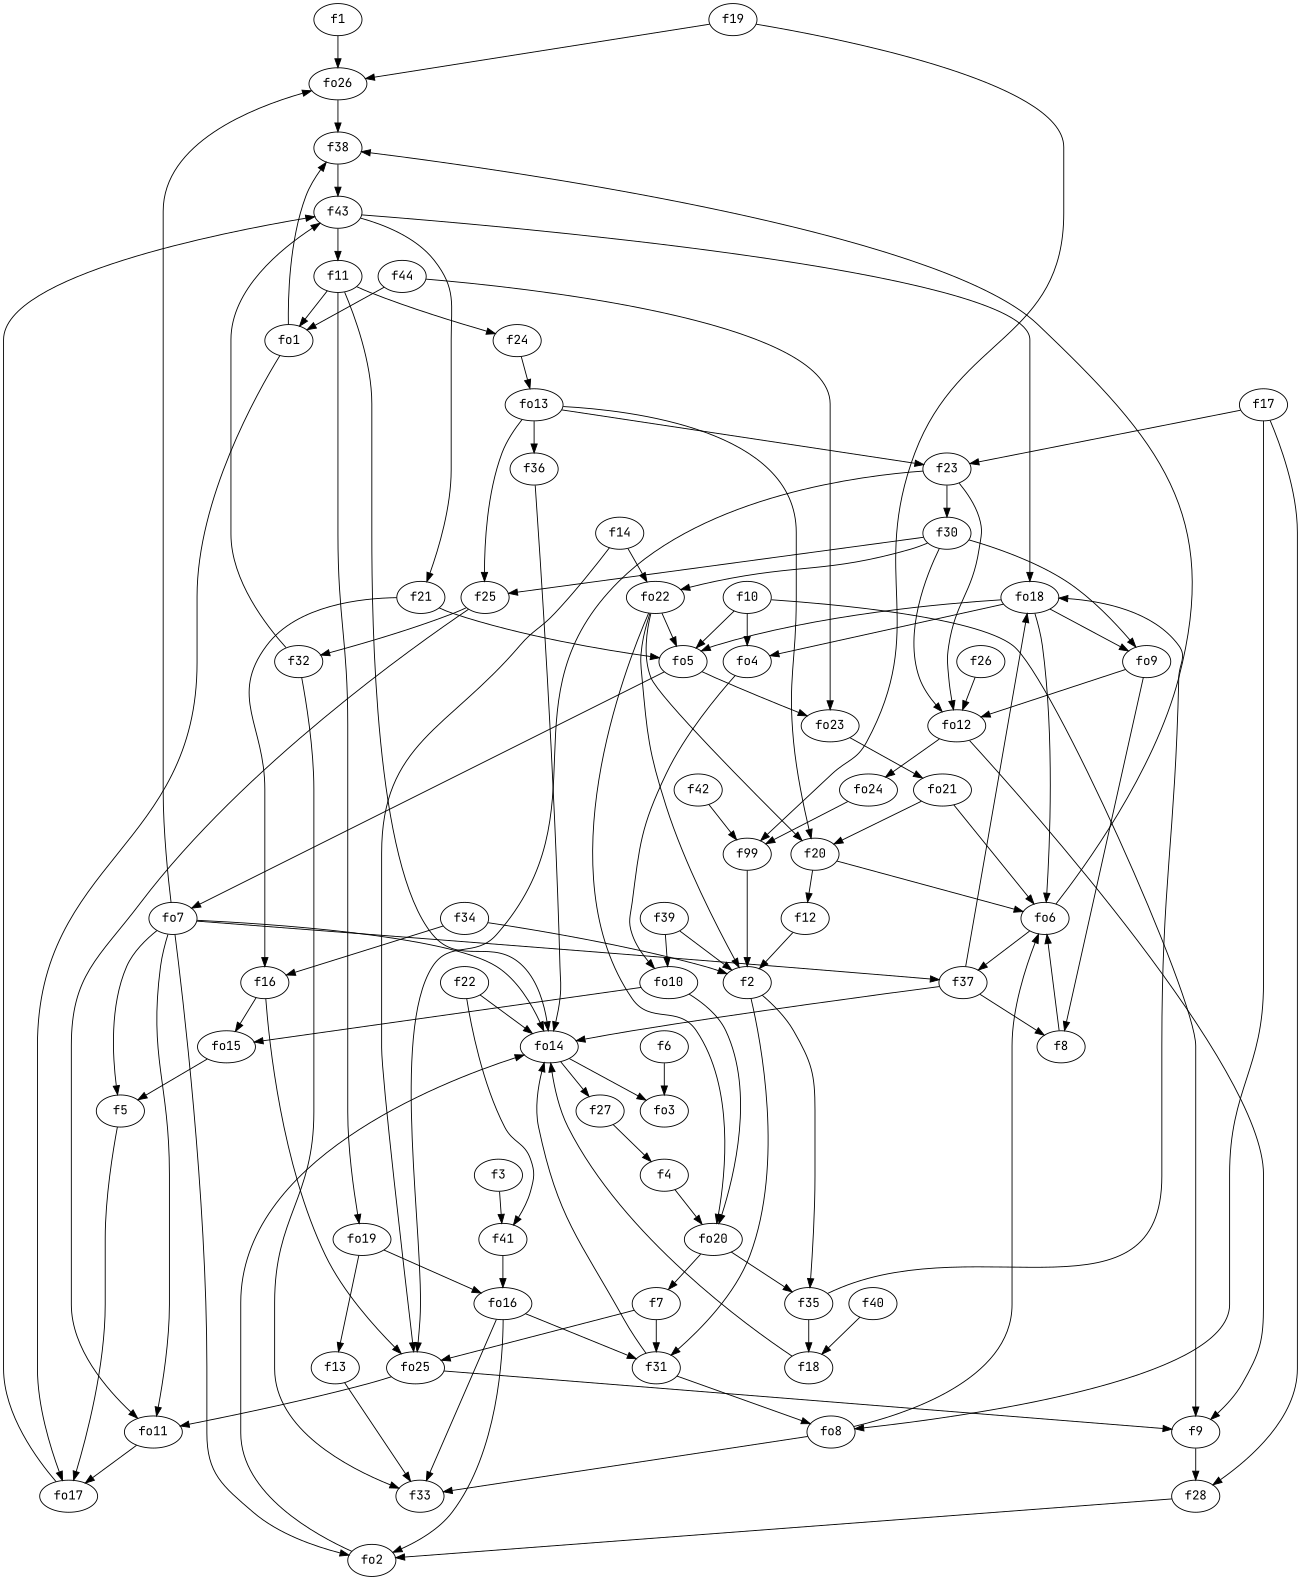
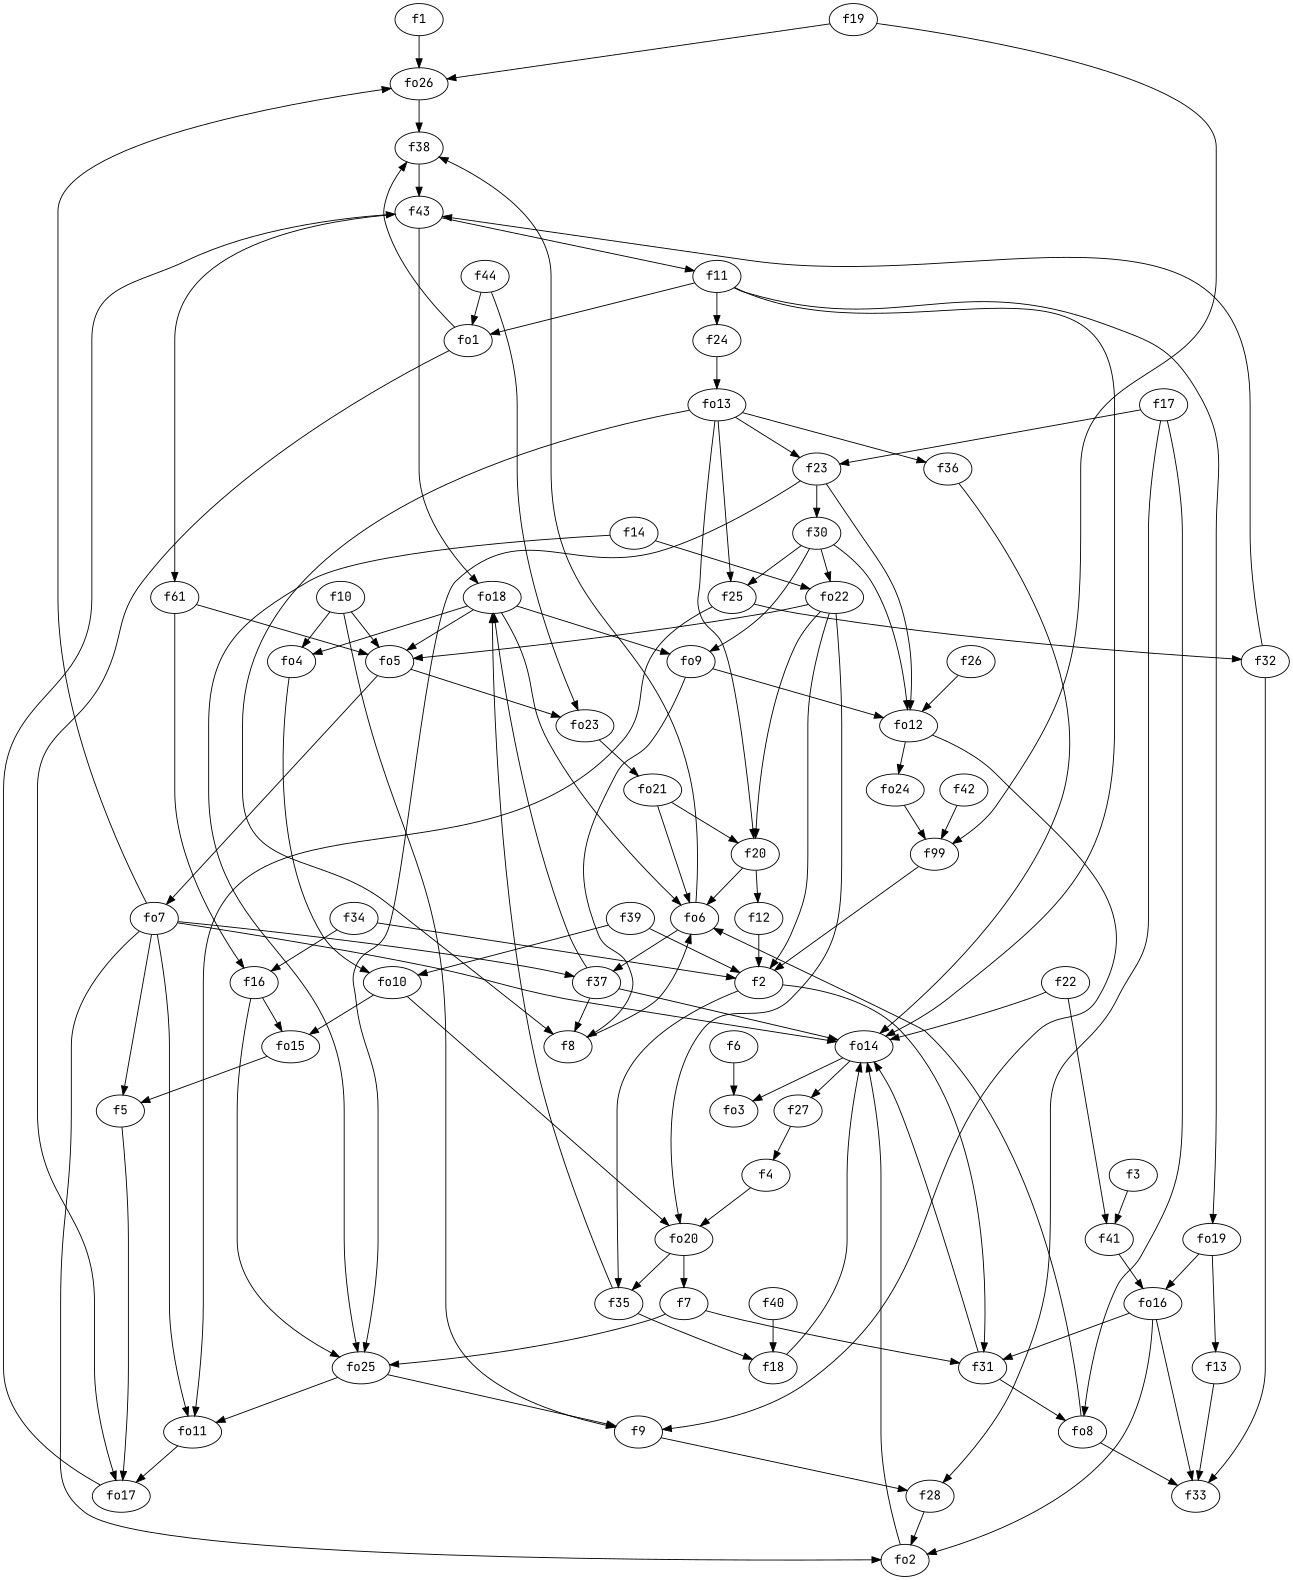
(421, 597) -> (175, 597)
none -> (255, 665)
